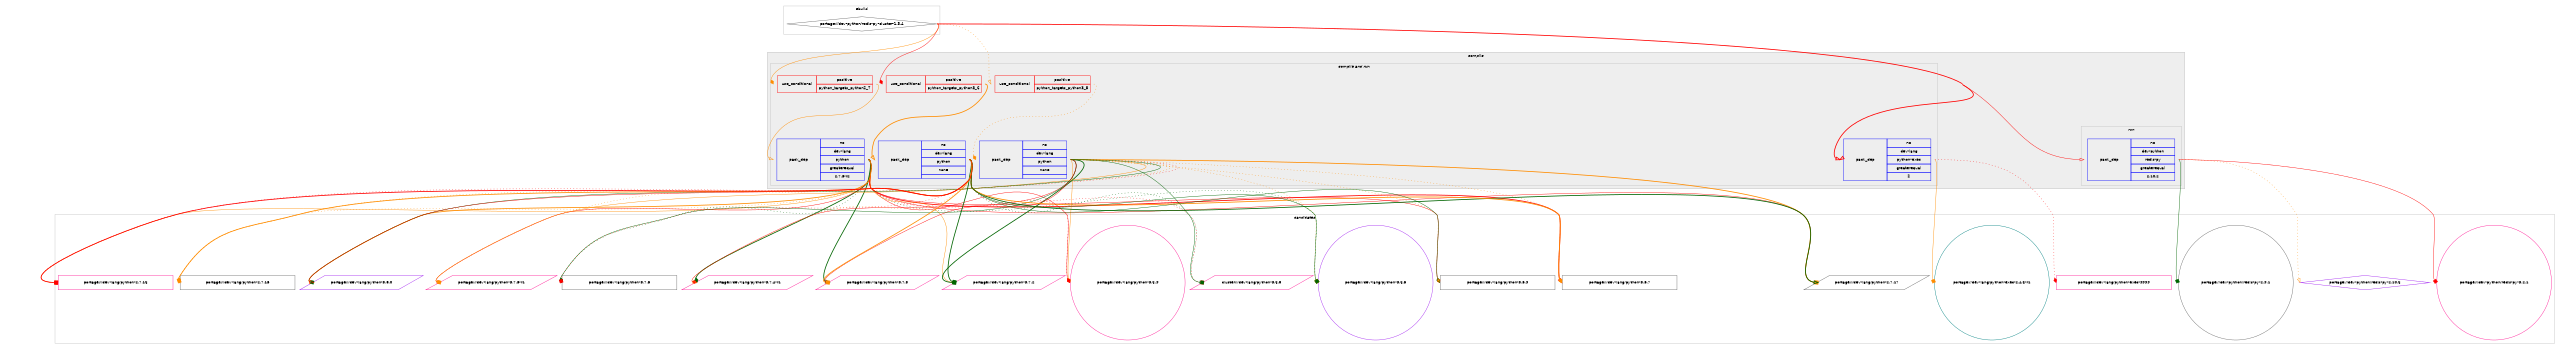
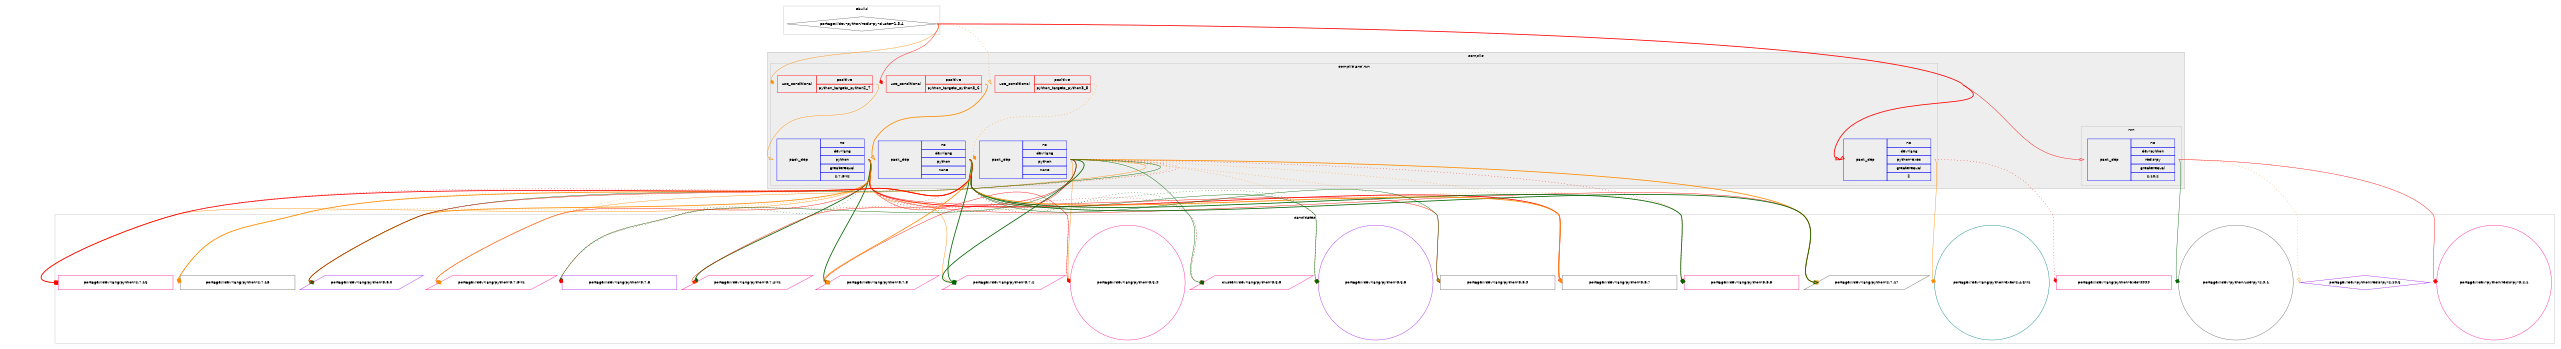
(619, 283) -> (619, 283)
none -> (1742, 283)
(2236, 283) -> (2236, 283)
